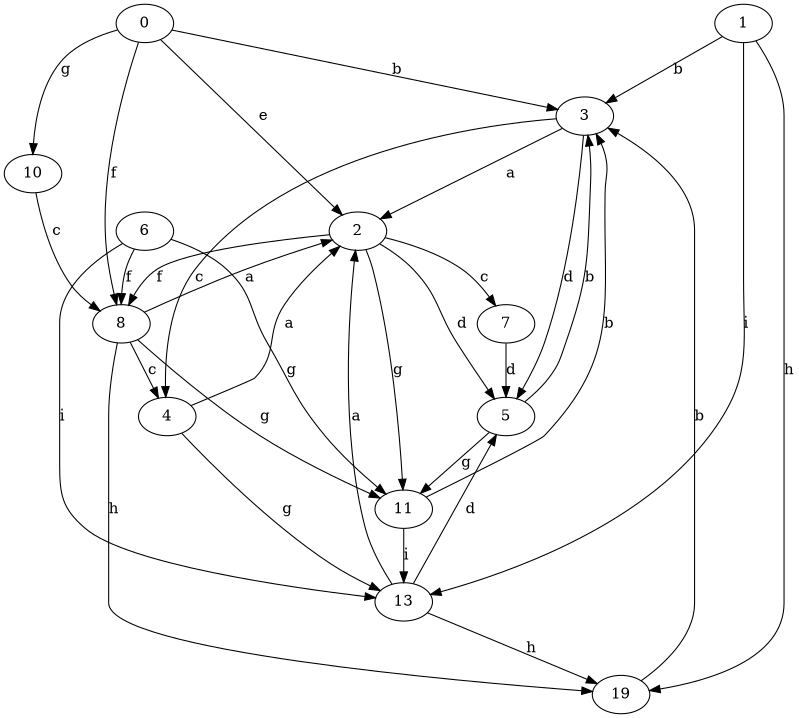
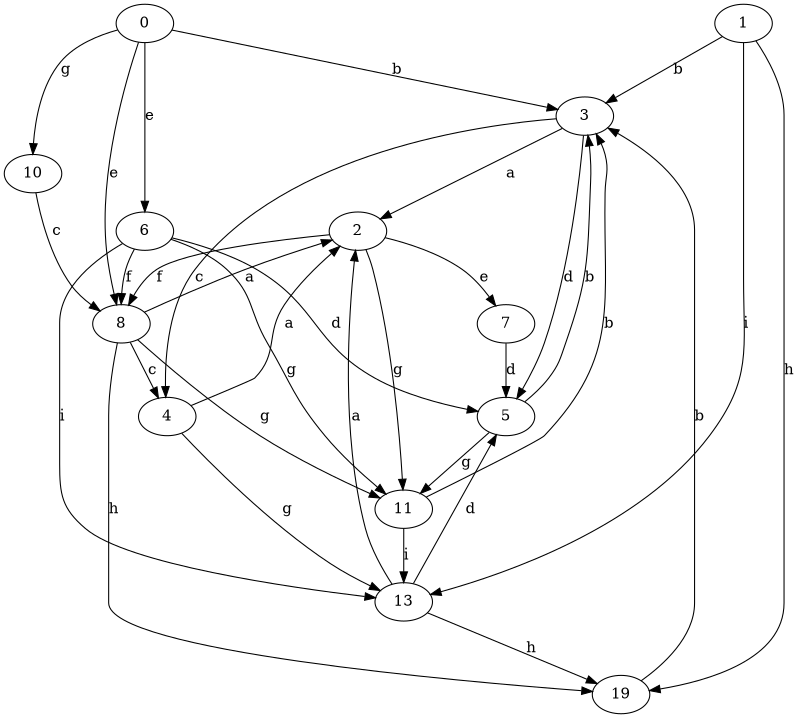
(247, 124) -> (145, 122)
(114, 174) -> (114, 174)
(484, 278) -> (484, 278)
(440, 311) -> (318, 327)
